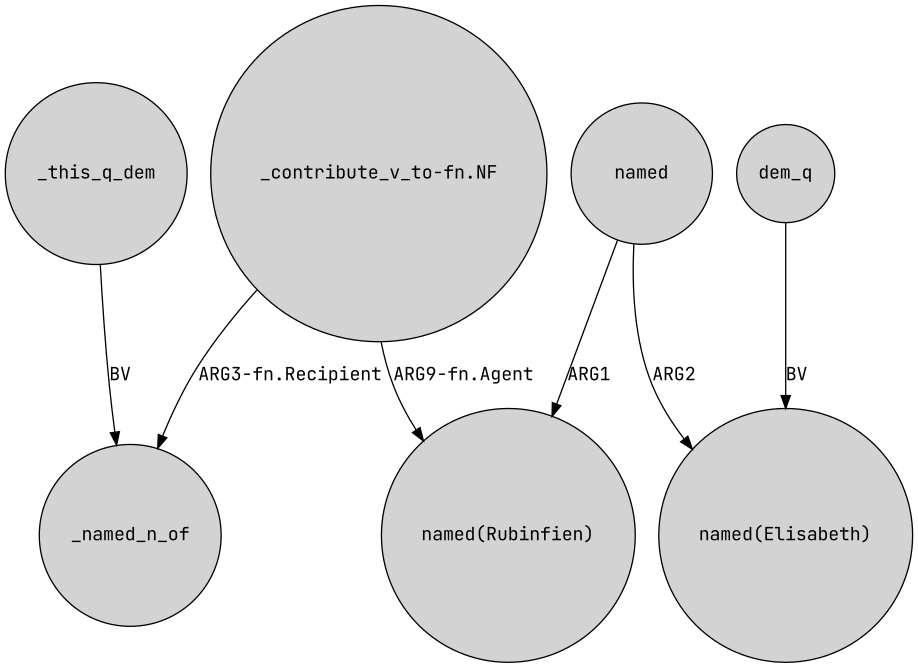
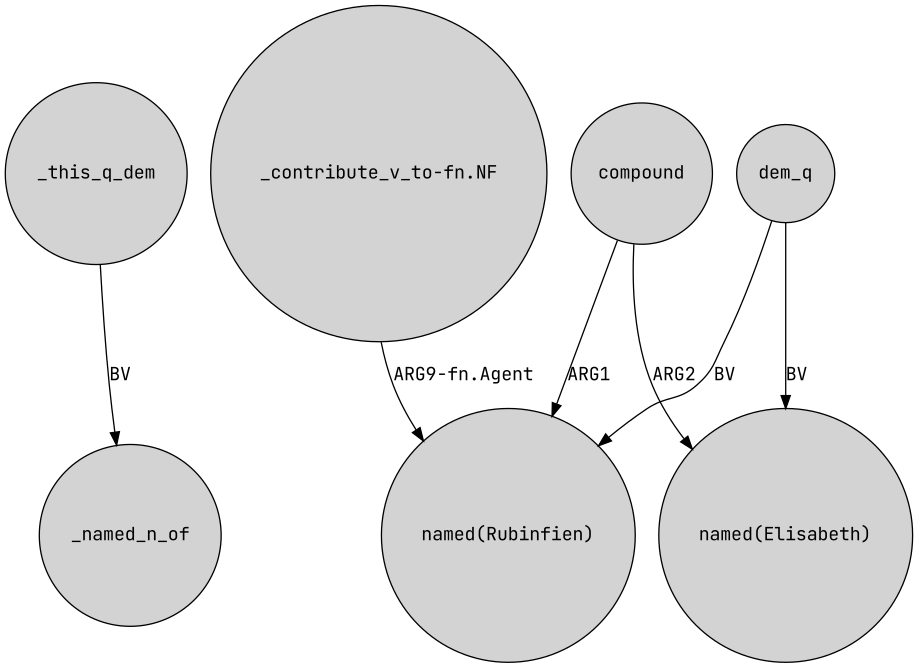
(642, 174) -> (642, 174)
none -> (719, 353)
(203, 359) -> none
